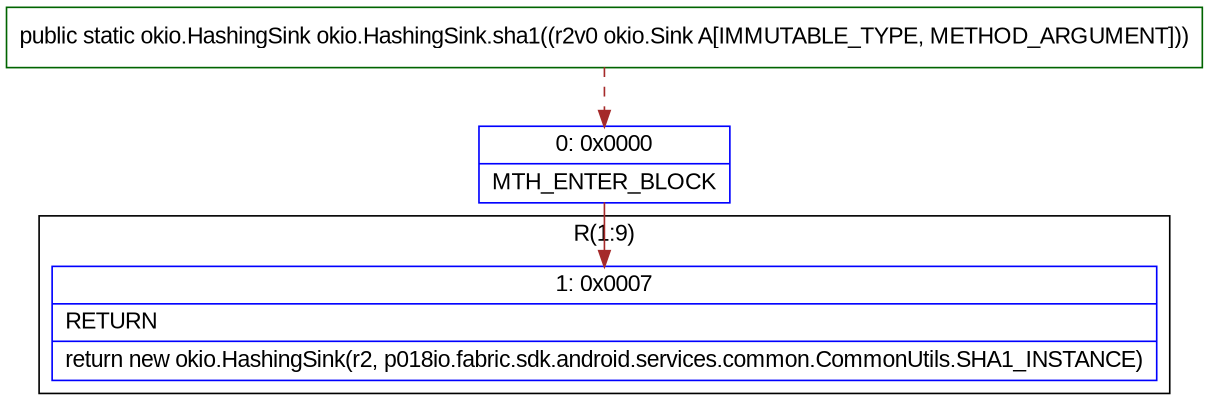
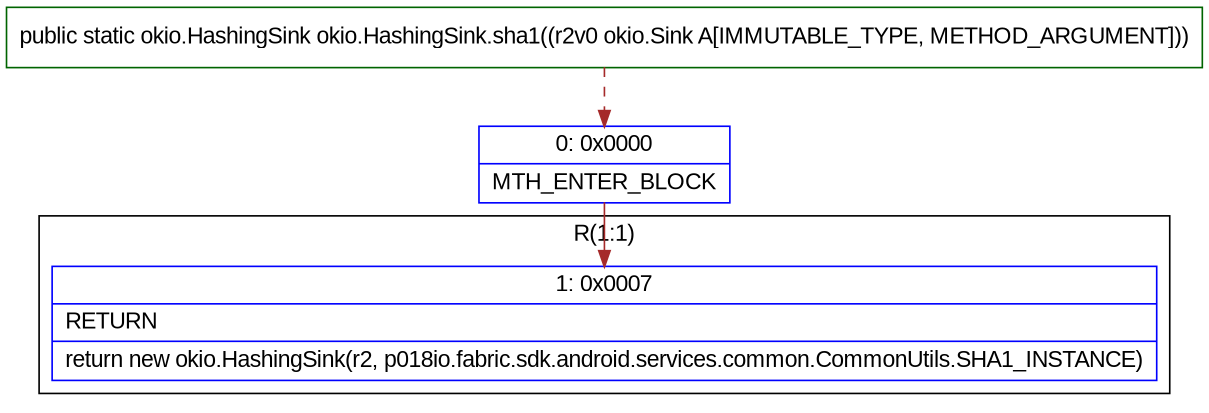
(604, 235) -> (604, 235)
